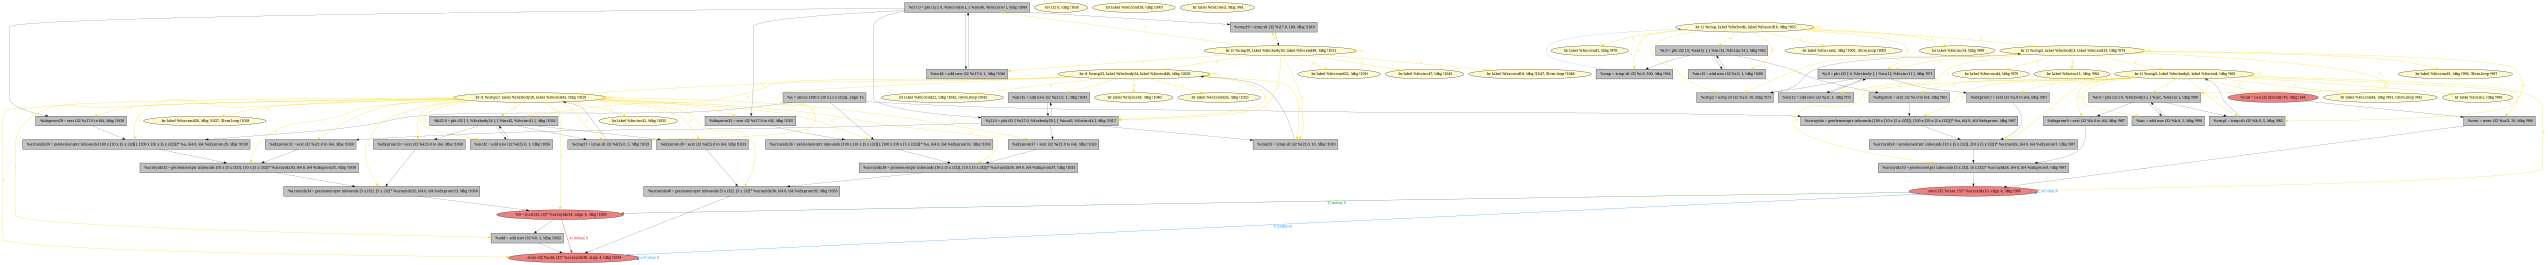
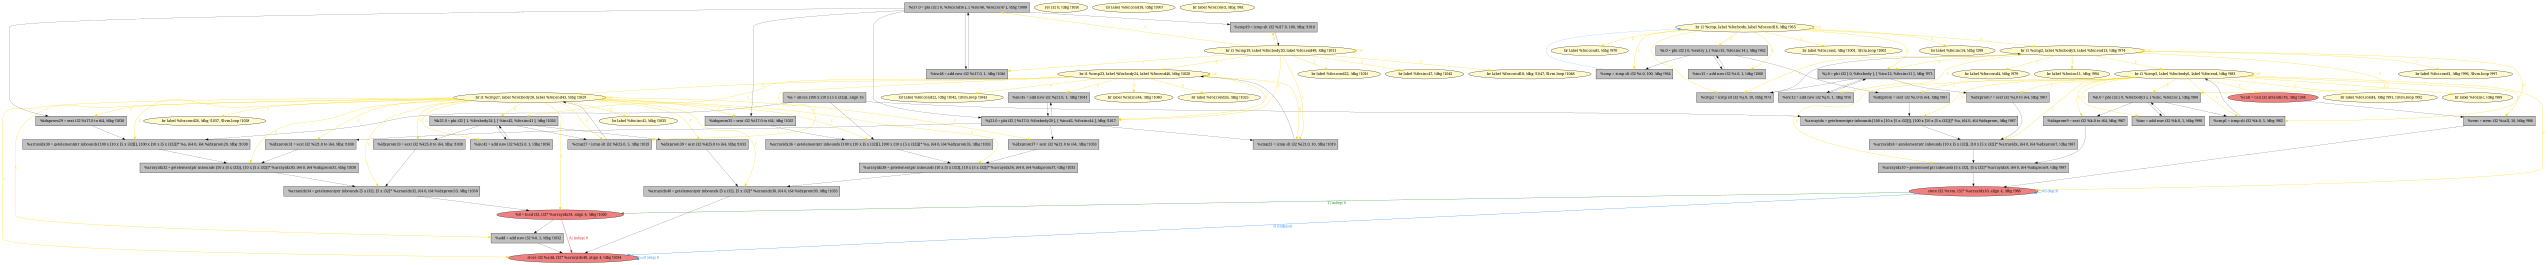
(1957, 51) -> (1957, 51)
